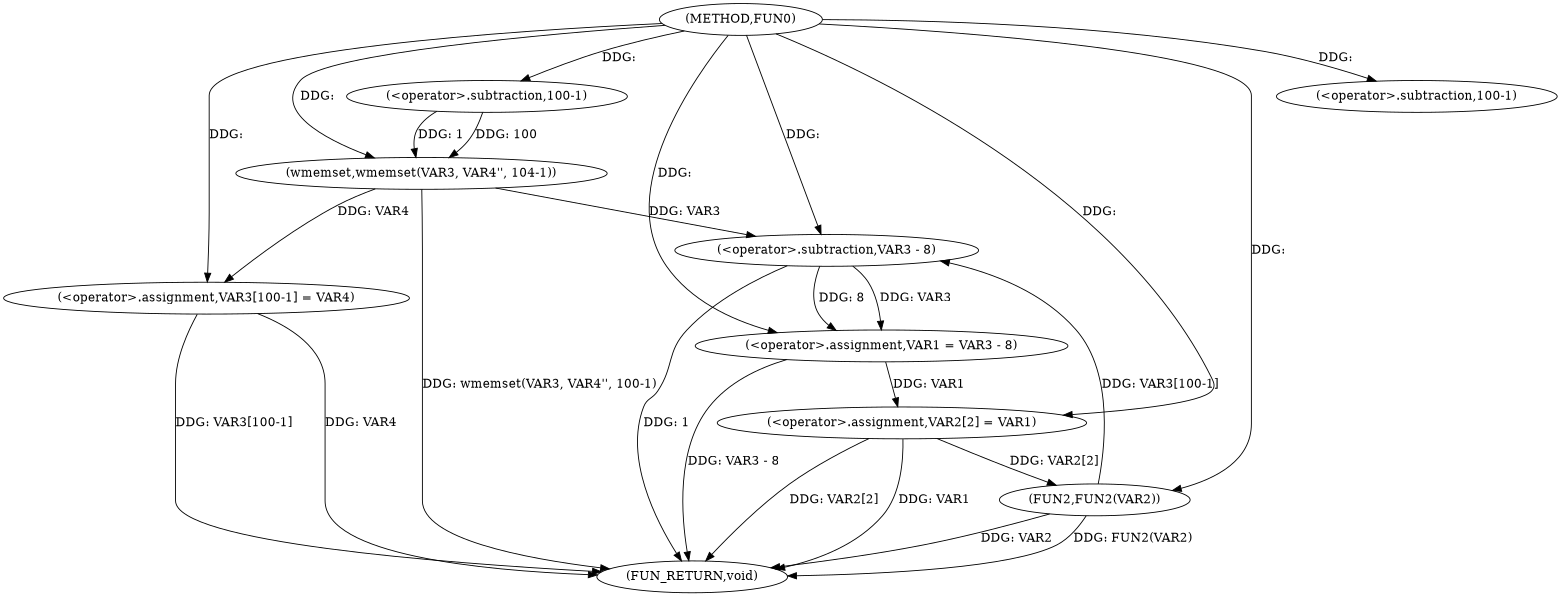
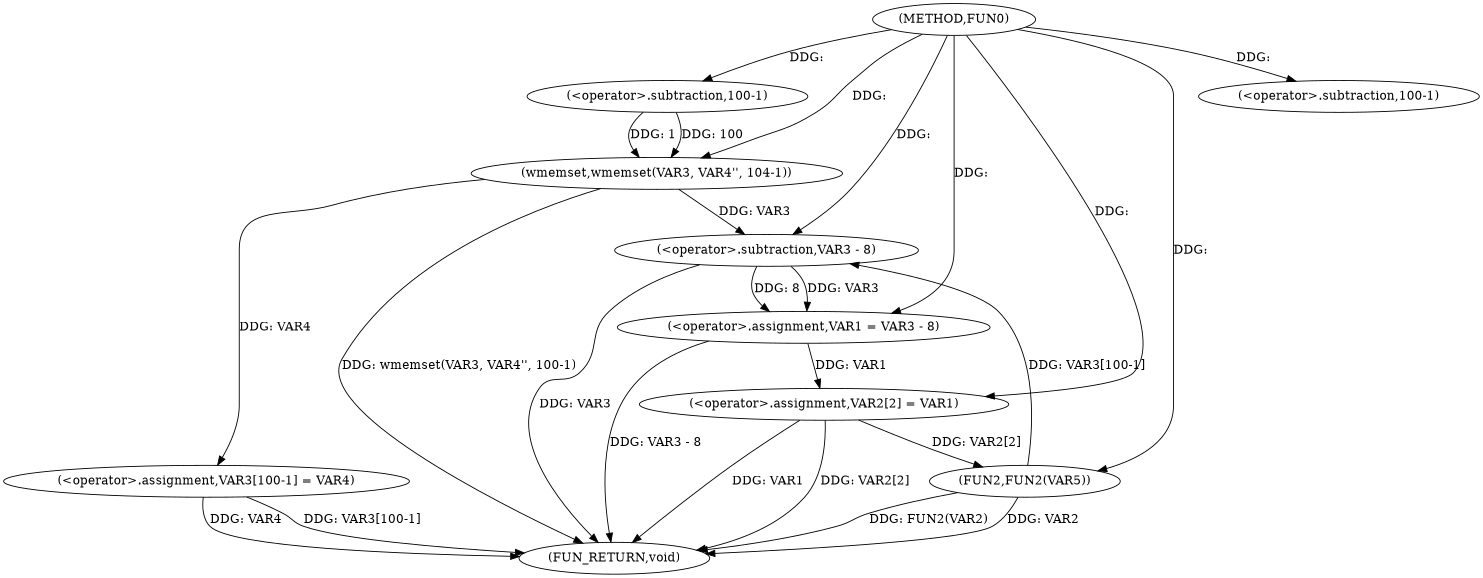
(342, 51) -> none
(667, 423) -> (575, 404)
(1095, 500) -> (1025, 481)
